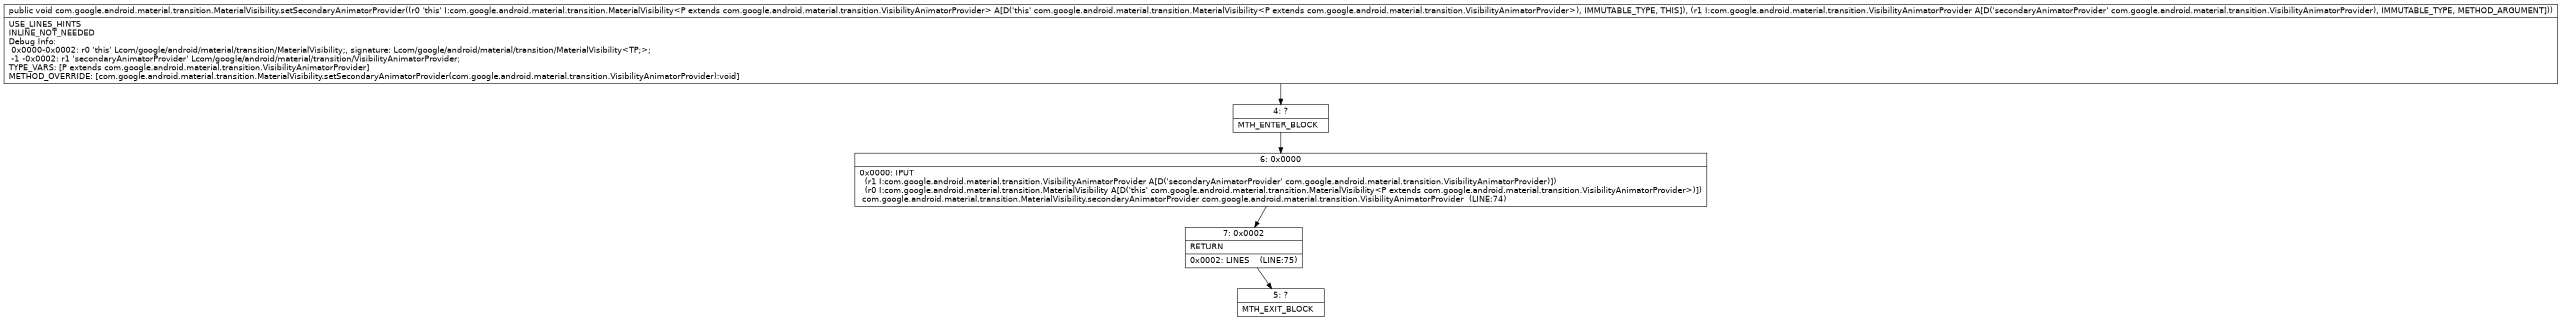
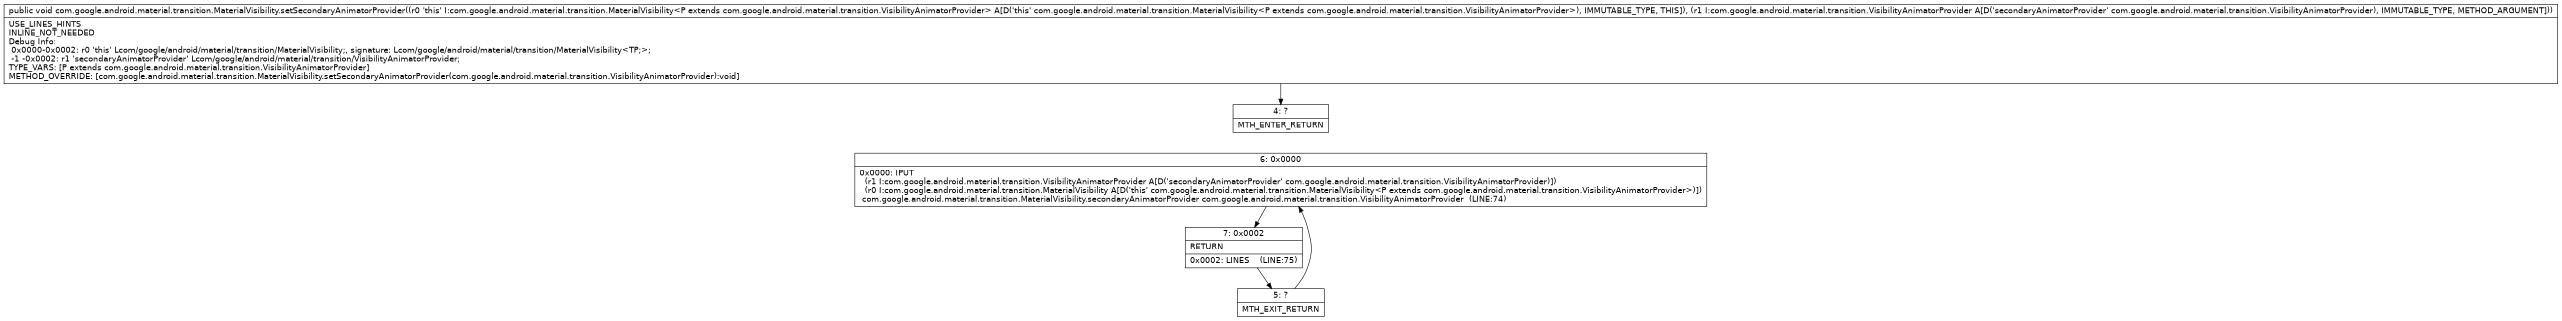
(1278, 125) -> (1281, 125)
(1281, 140) -> (1311, 252)
(1278, 309) -> (1281, 309)
